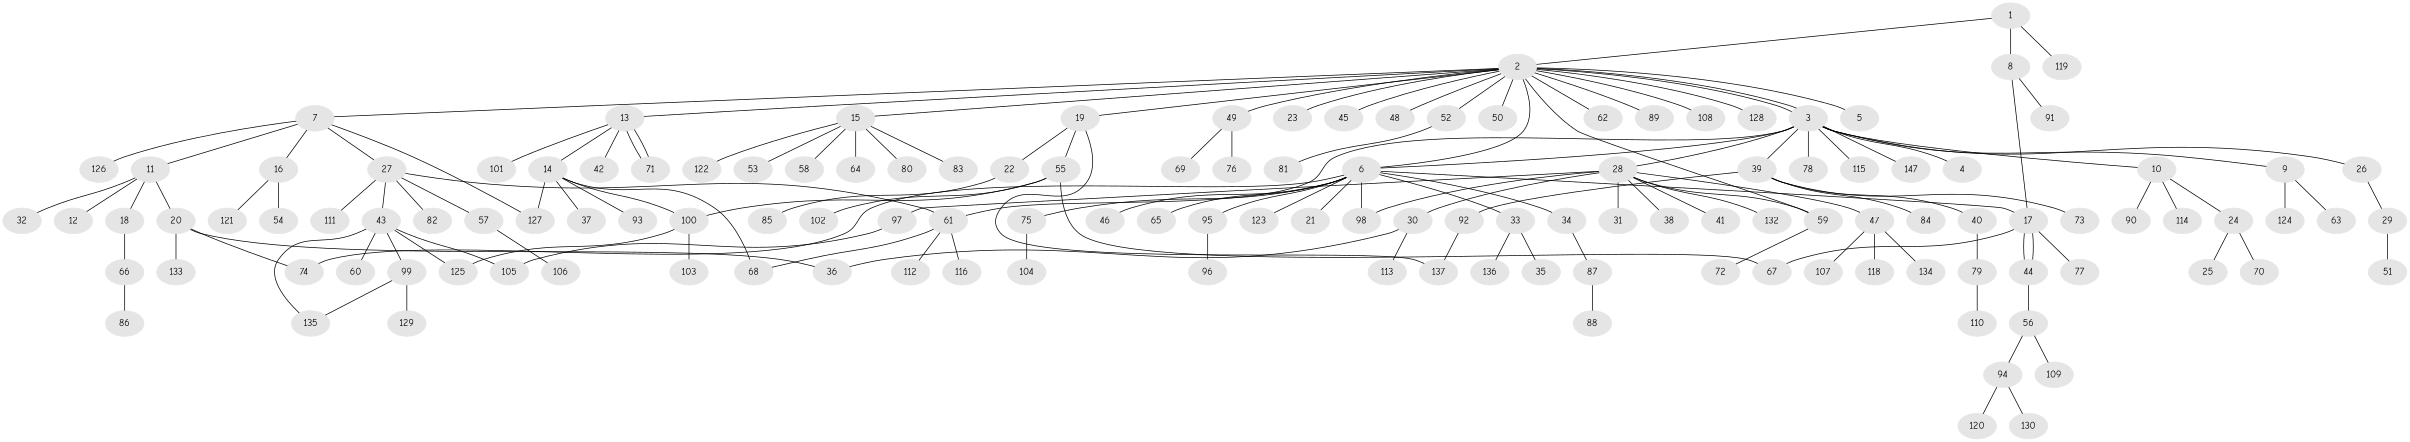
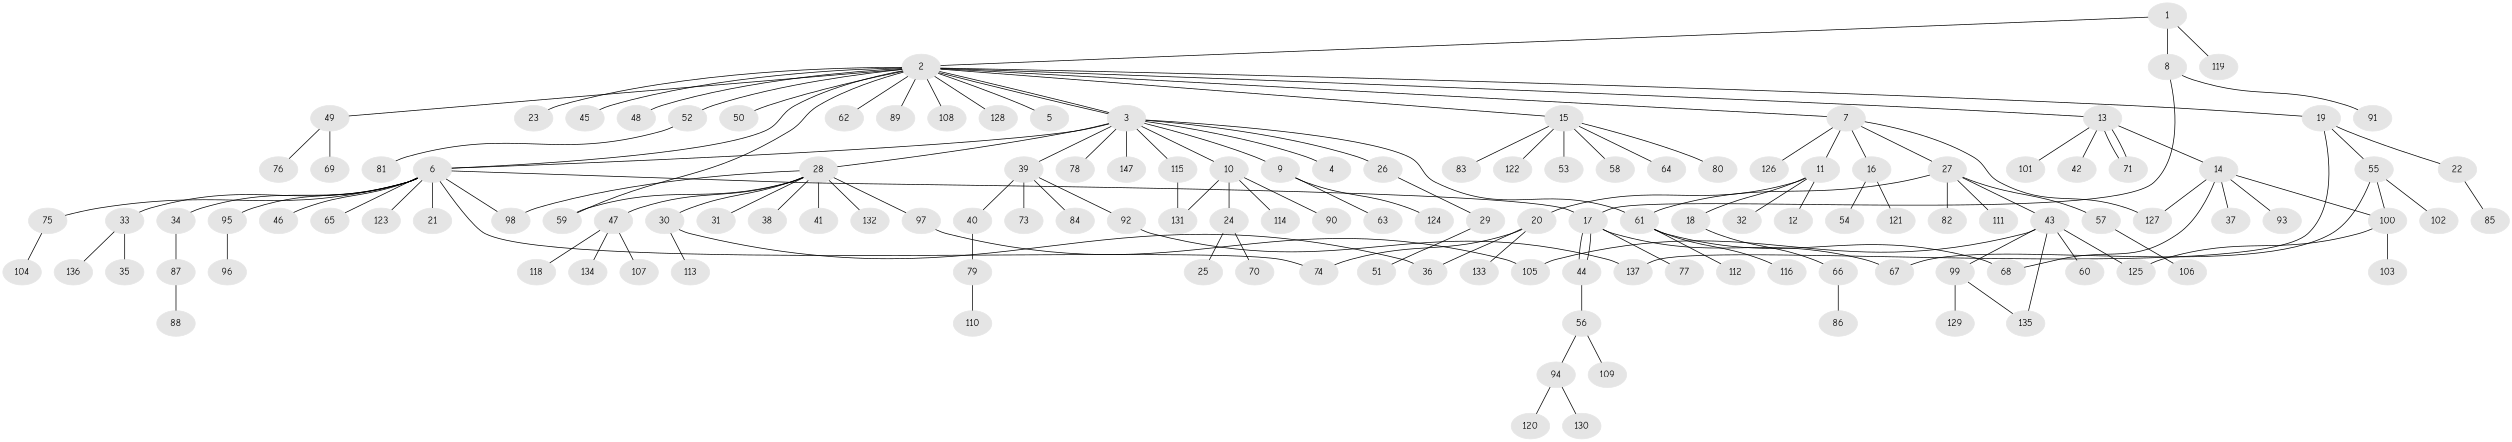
none -> (1178, 221)
(1721, 272) -> none
